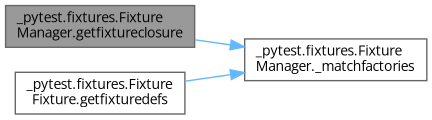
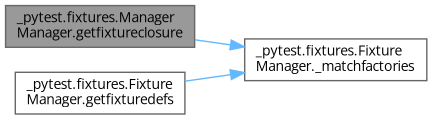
(100, 26) -> (100, 26)
(100, 93) -> (100, 93)
